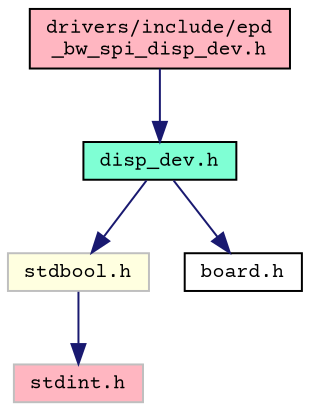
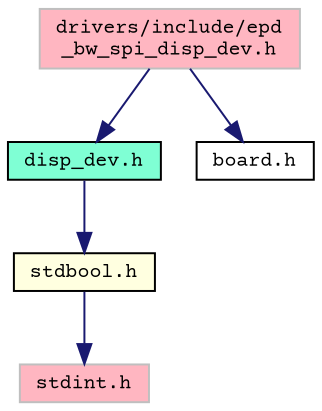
(160, 39) -> (170, 39)
(196, 209) -> (211, 97)
(78, 272) -> (84, 272)
